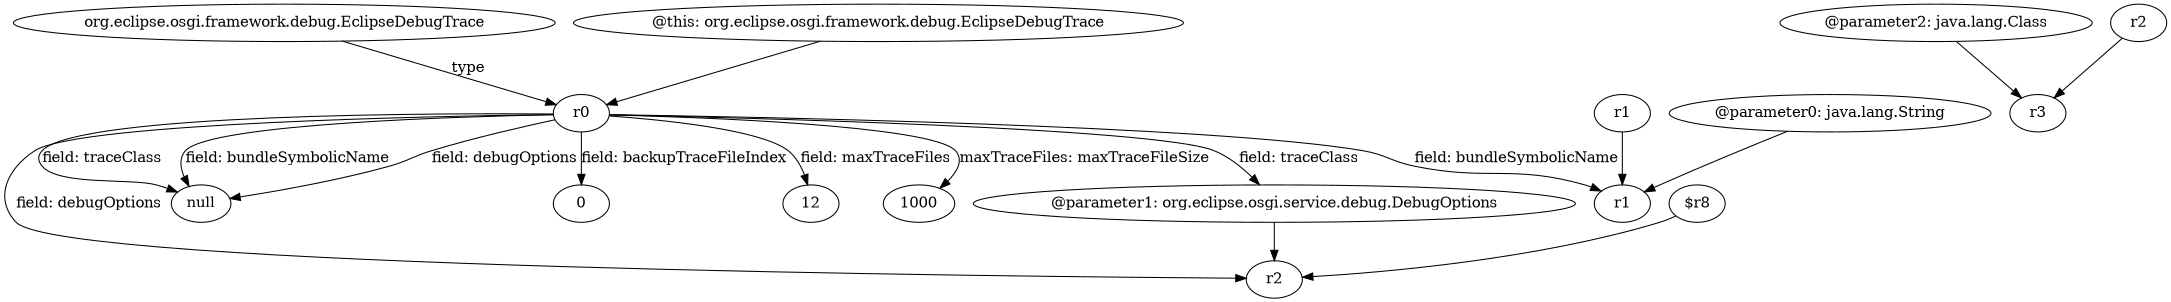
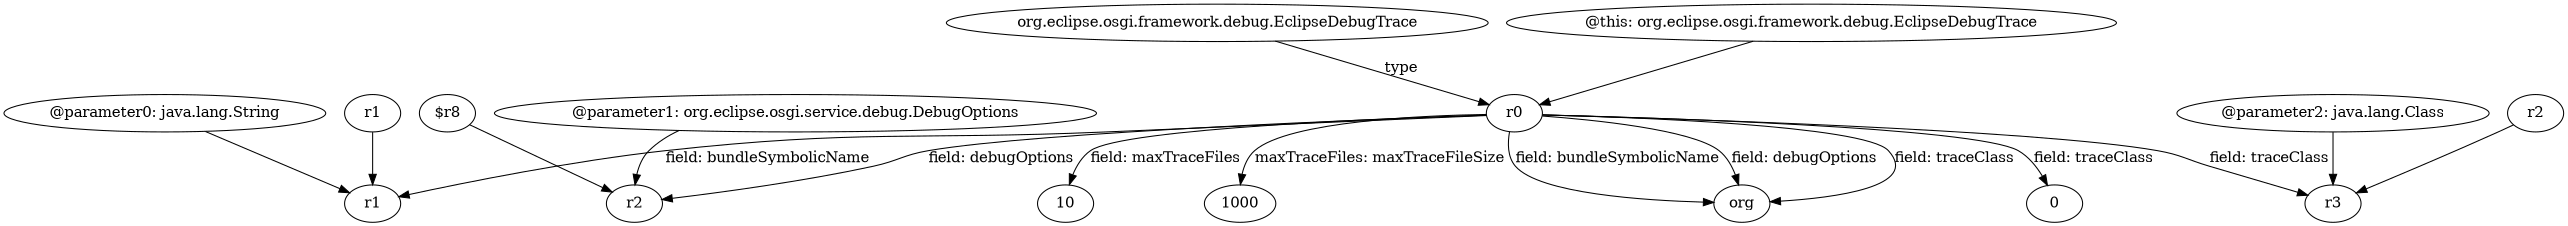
(936, 125) -> (1981, 134)
(684, 158) -> (2094, 158)
(201, 204) -> (1742, 204)
(811, 204) -> (1066, 204)
